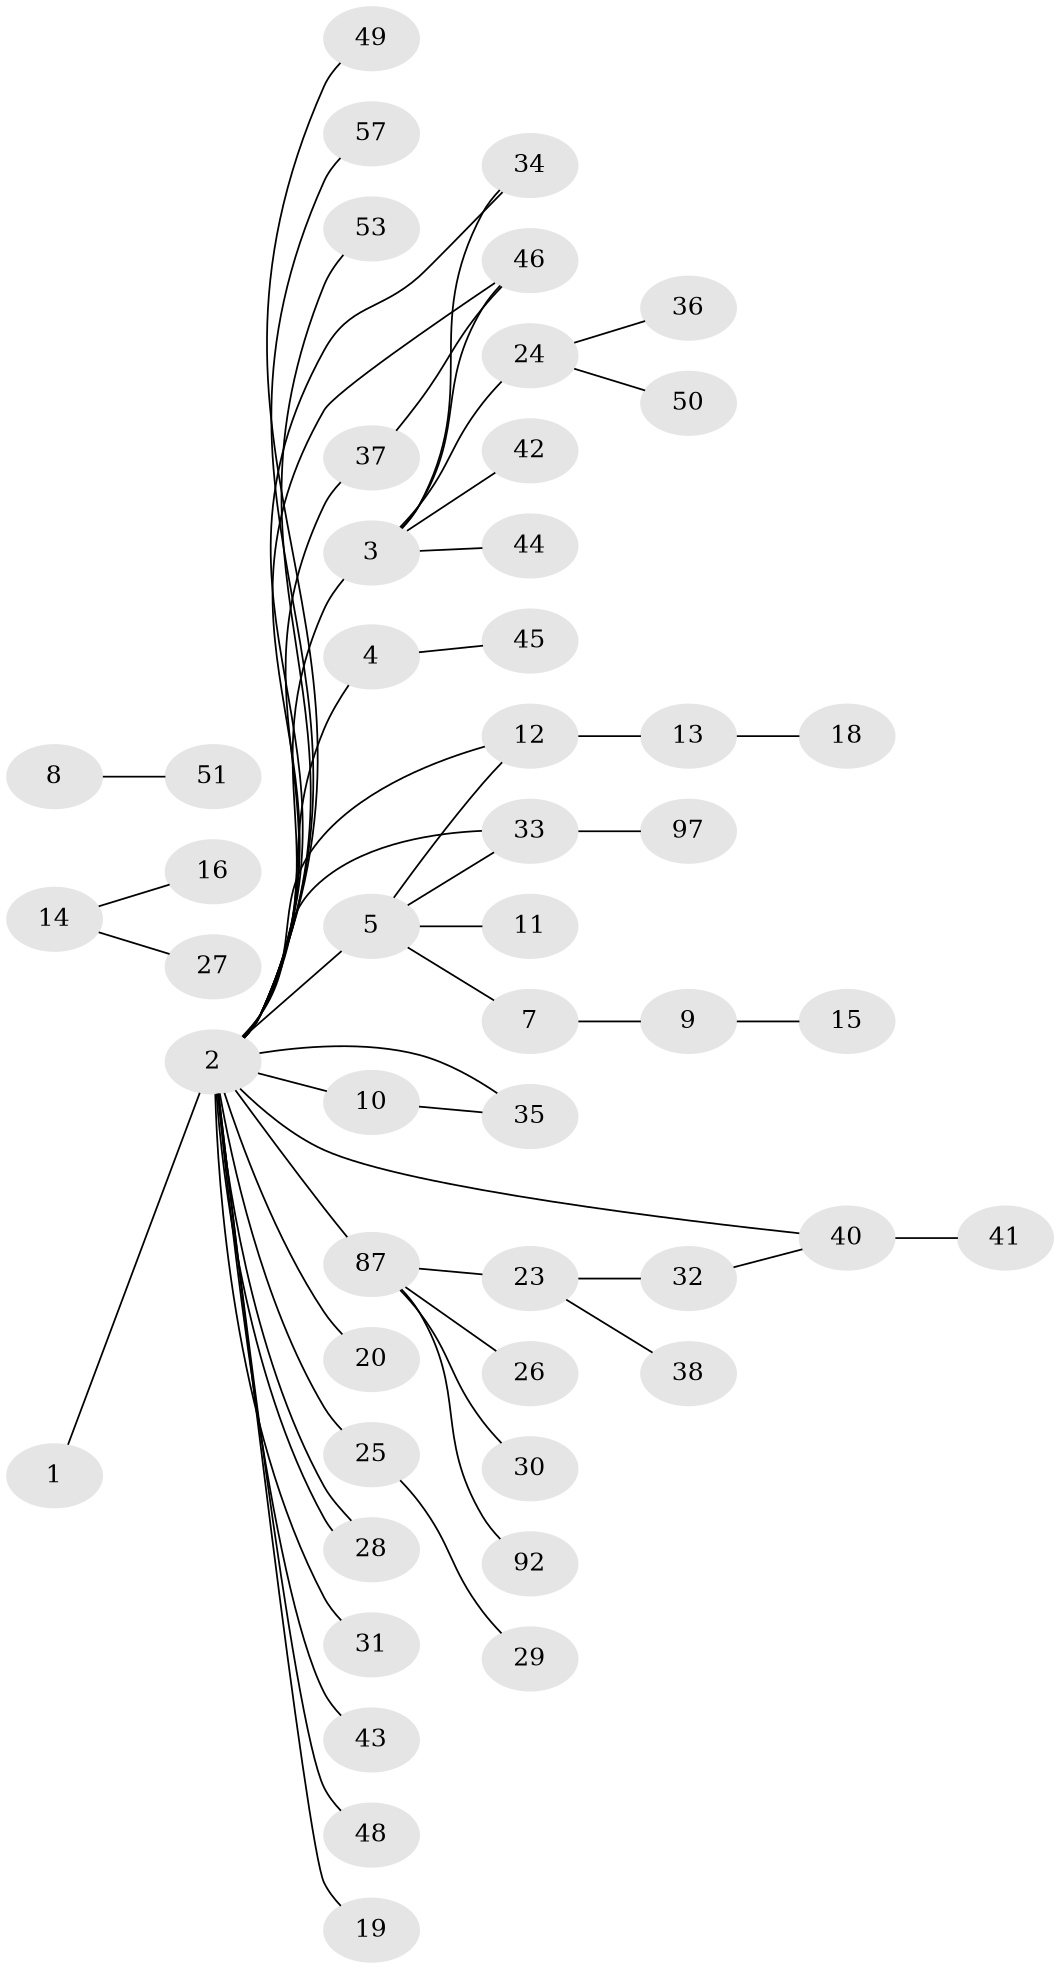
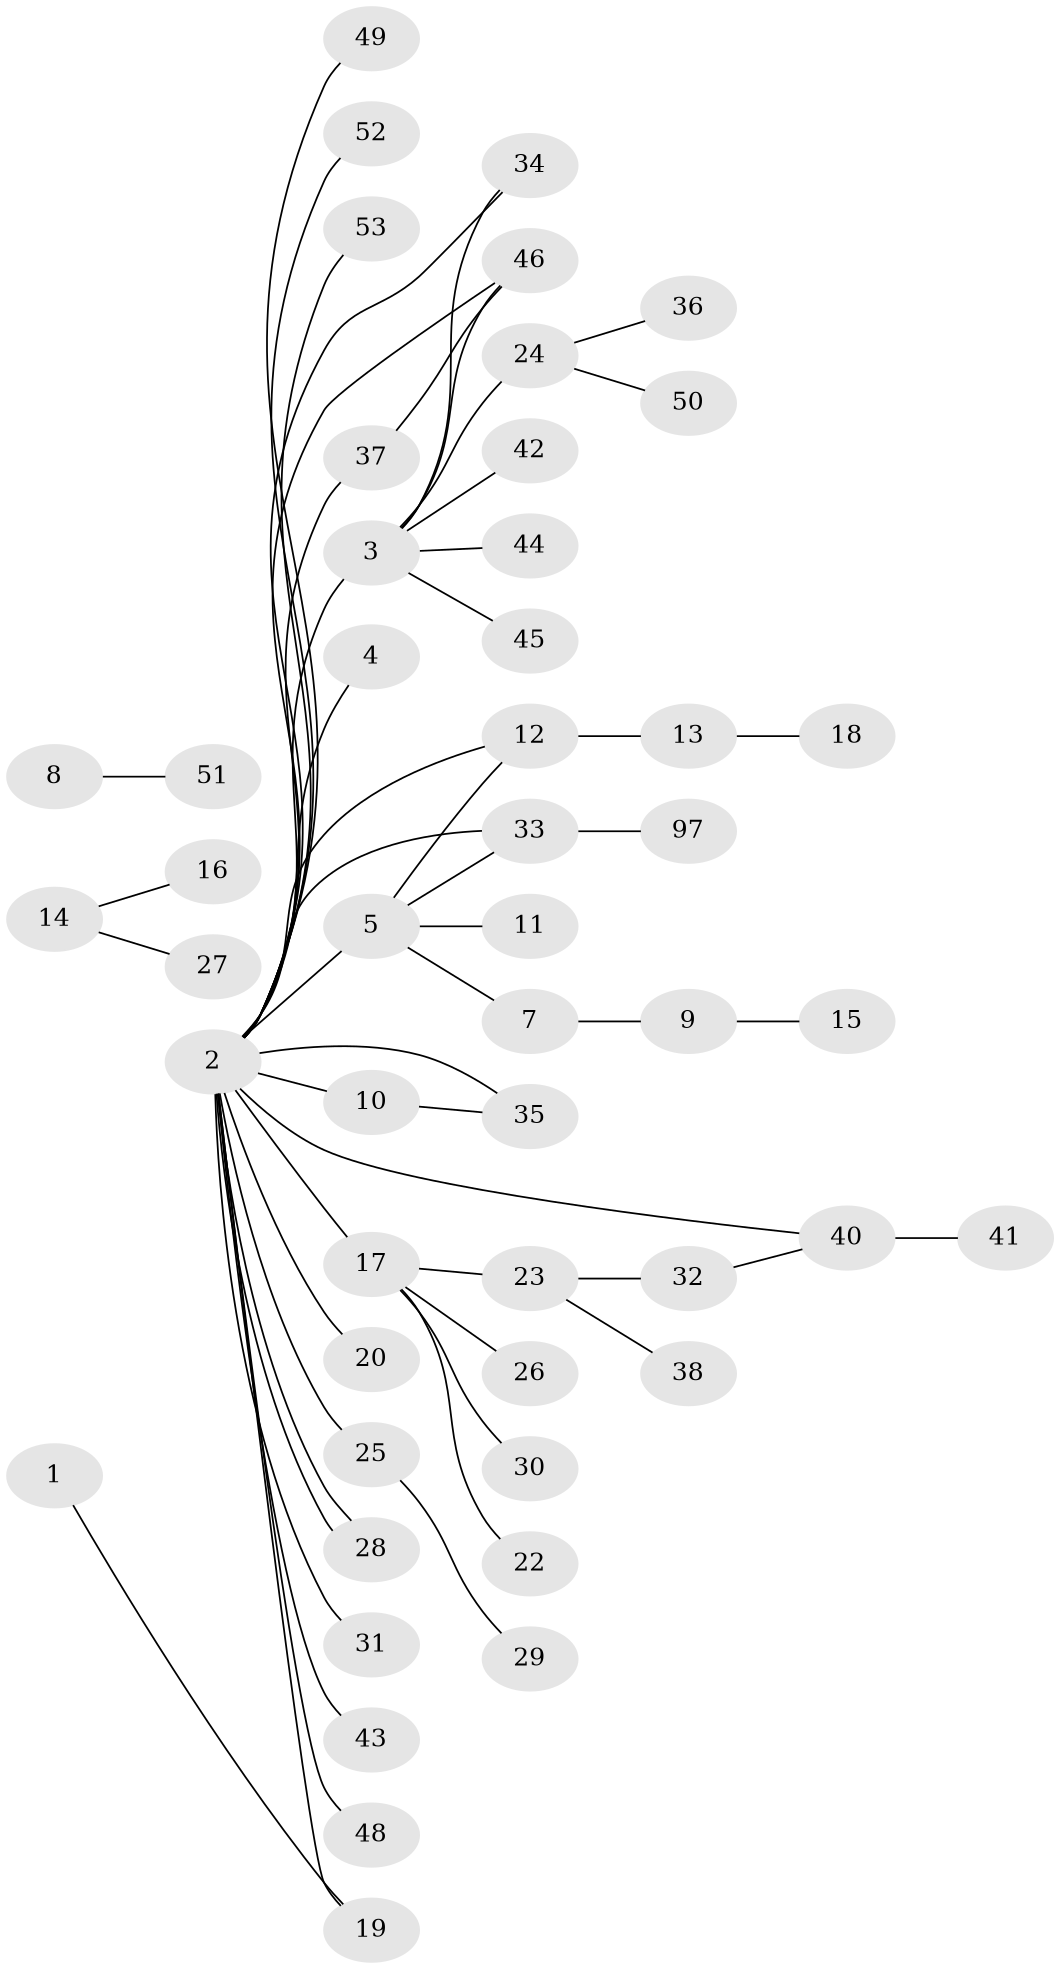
(372, 134) -> (372, 134)
(451, 649) -> (451, 597)
(372, 1264) -> (372, 1264)
(134, 1269) -> (200, 1710)
(530, 1564) -> (530, 1564)
